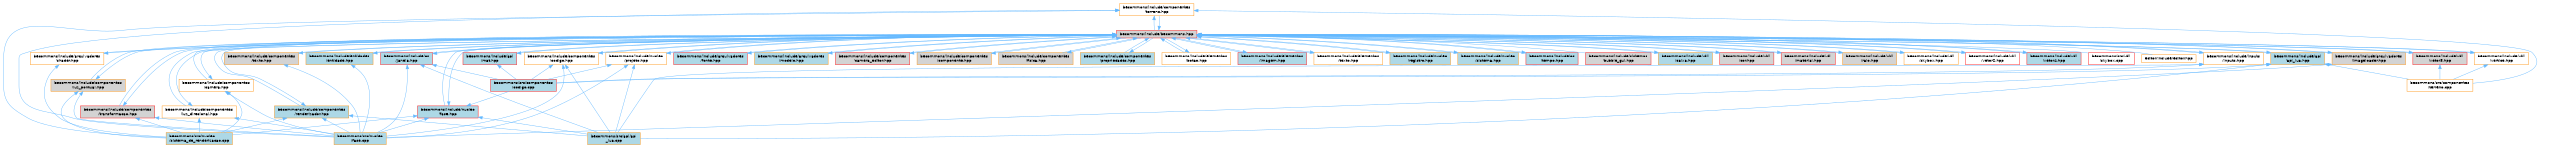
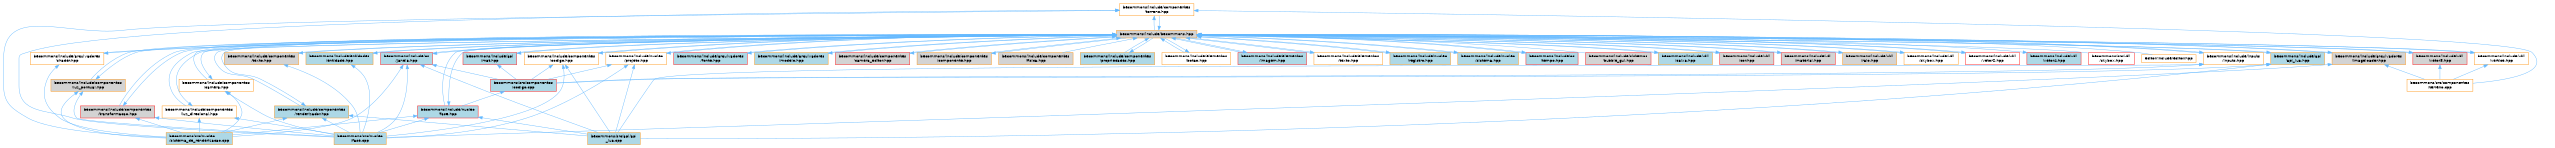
(1157, 34) -> (1157, 34)
(1614, 38) -> none
(1106, 45) -> none
(2111, 59) -> (2111, 59)
(2369, 72) -> (2406, 73)
(490, 98) -> (481, 99)
none -> (346, 120)
